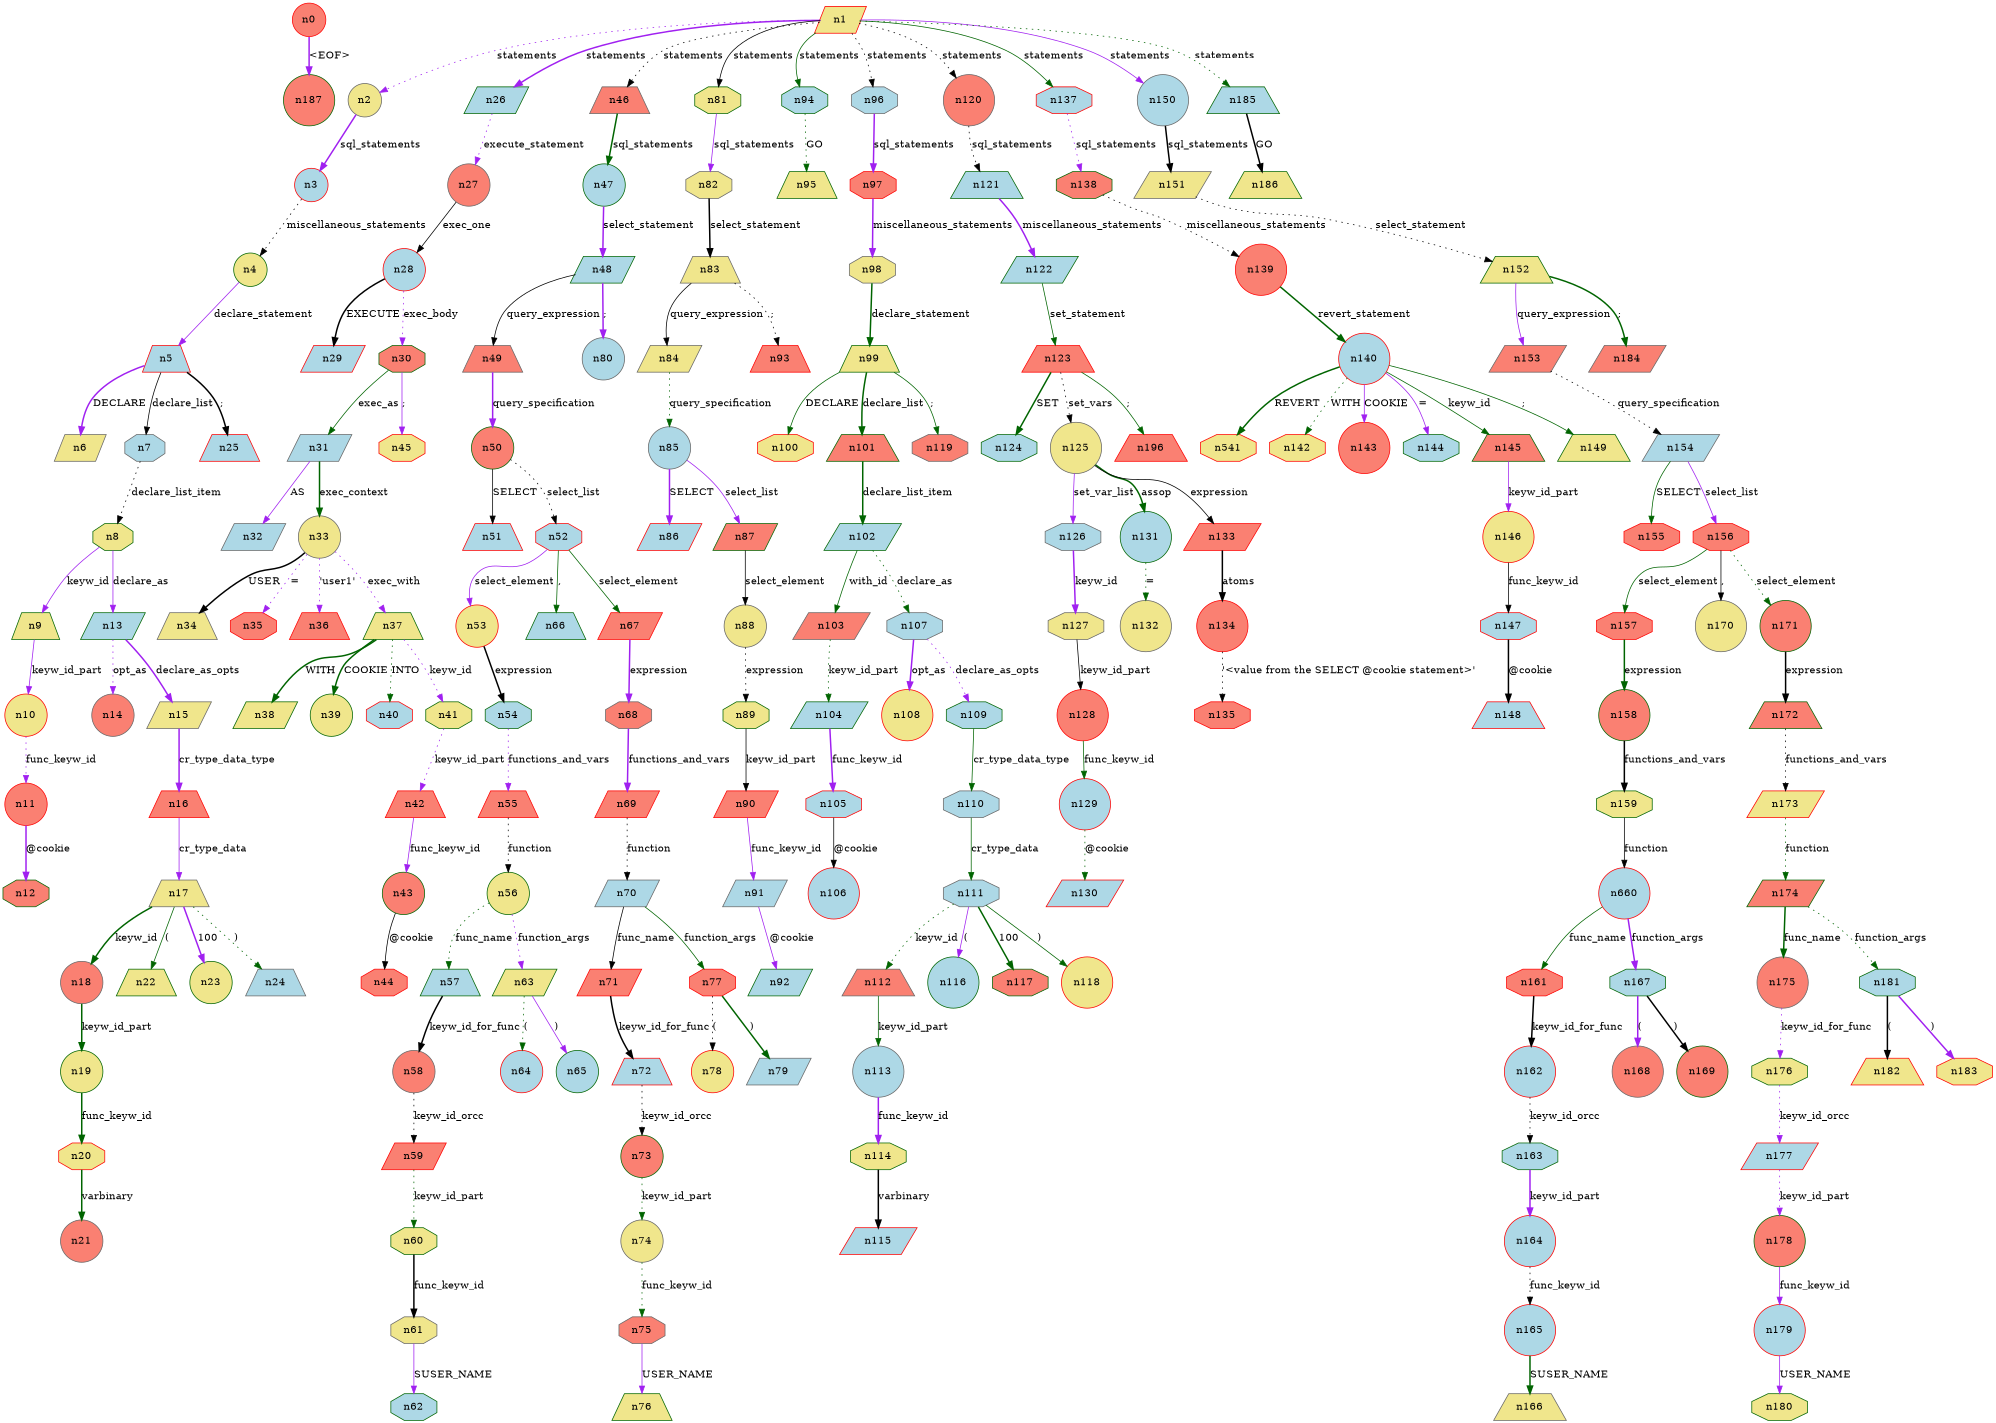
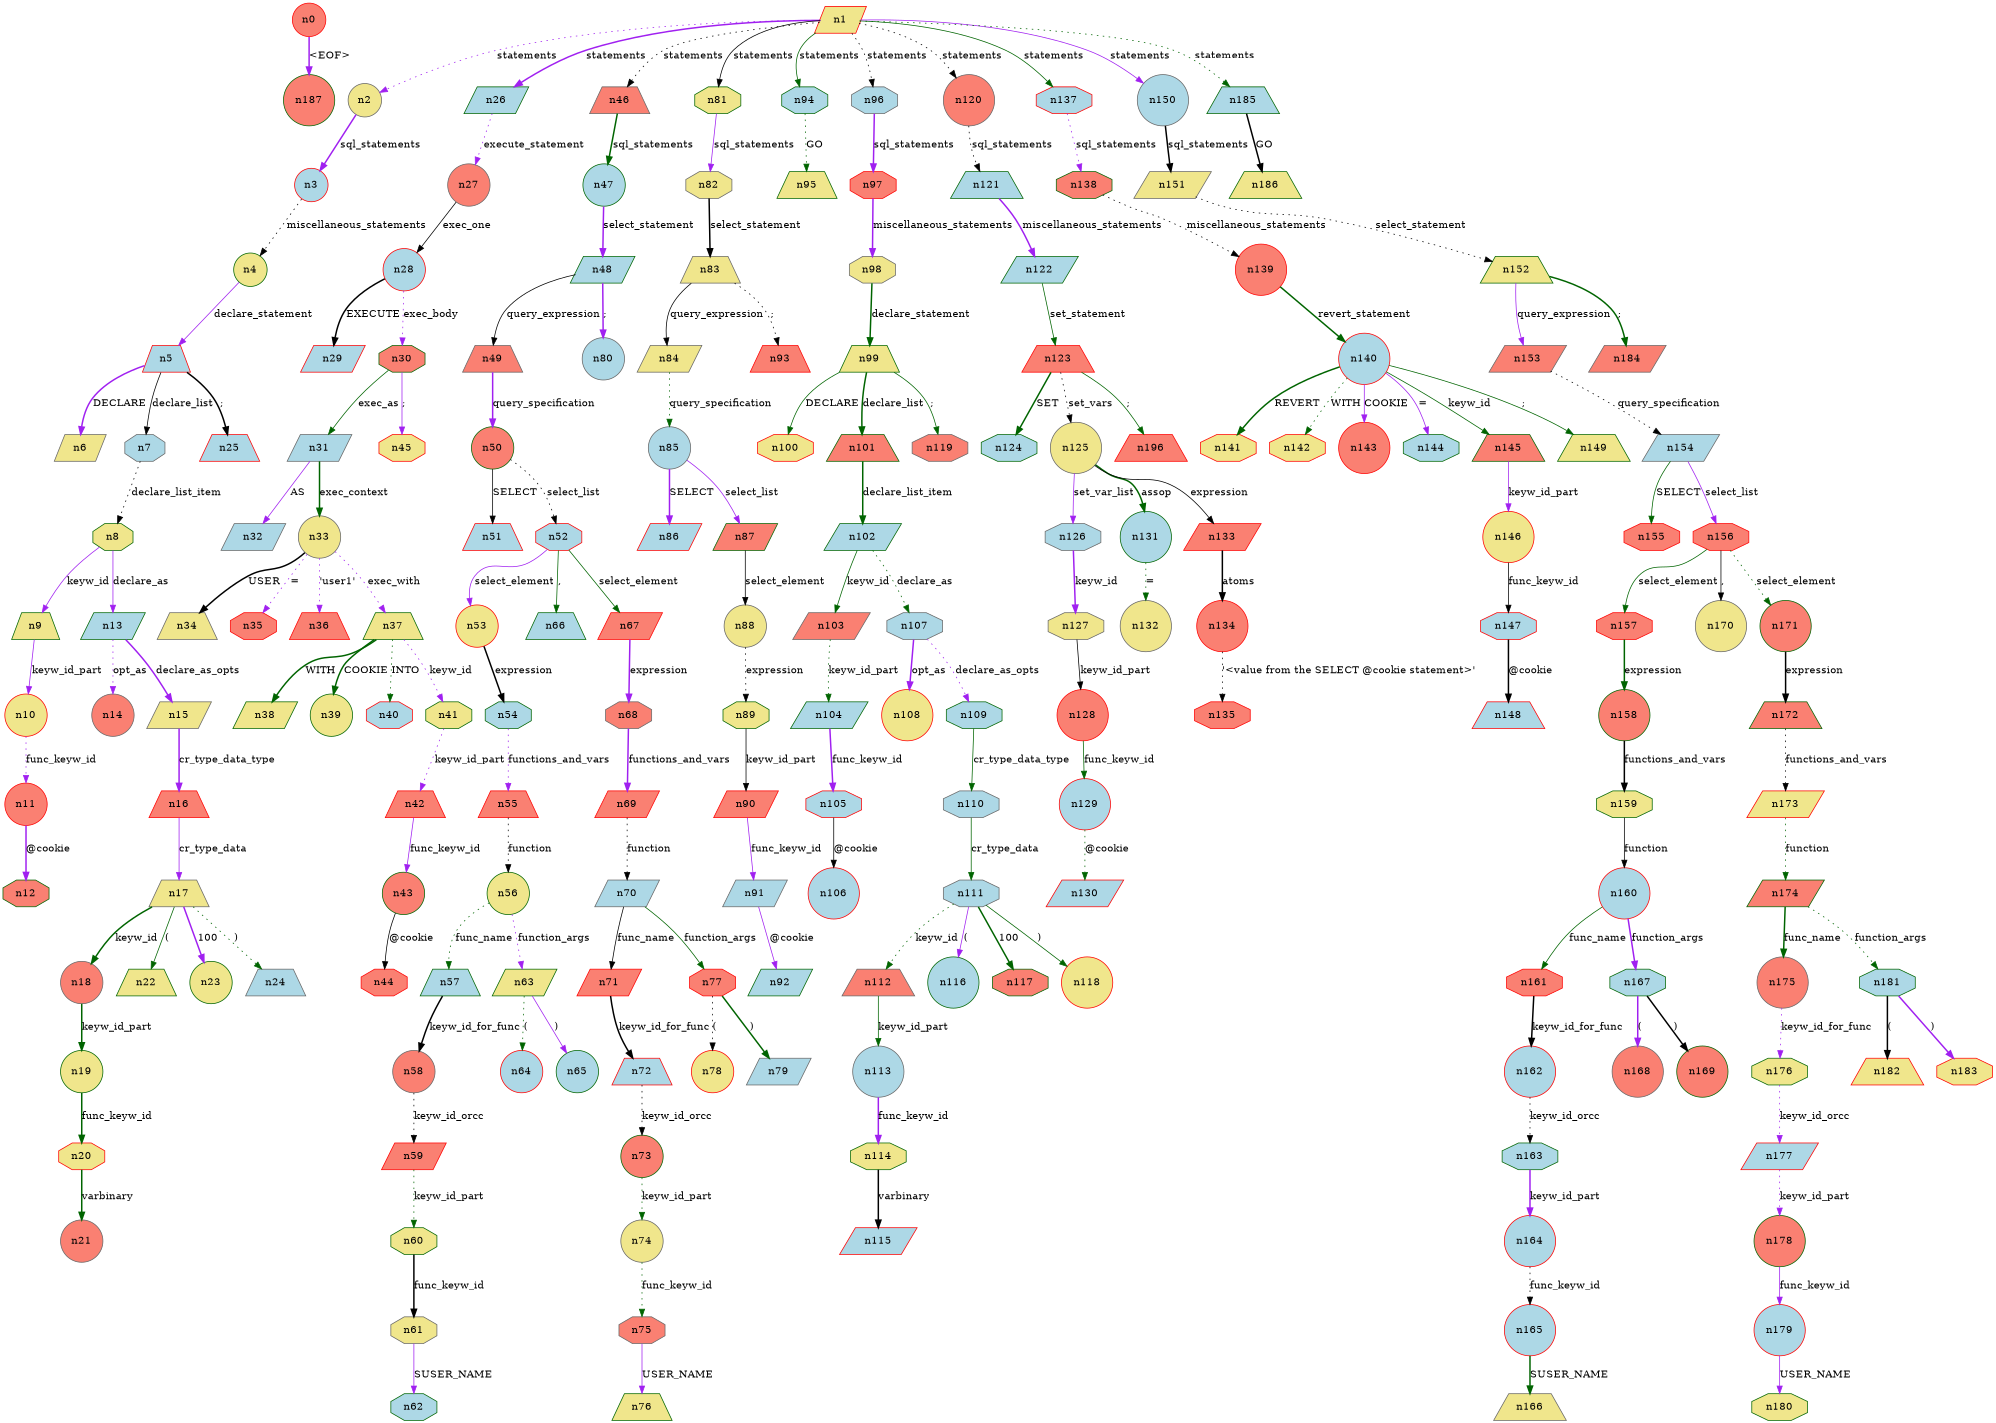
(1228, 448) -> (1228, 448)
(869, 582) -> (869, 582)
(1624, 893) -> (1624, 893)
